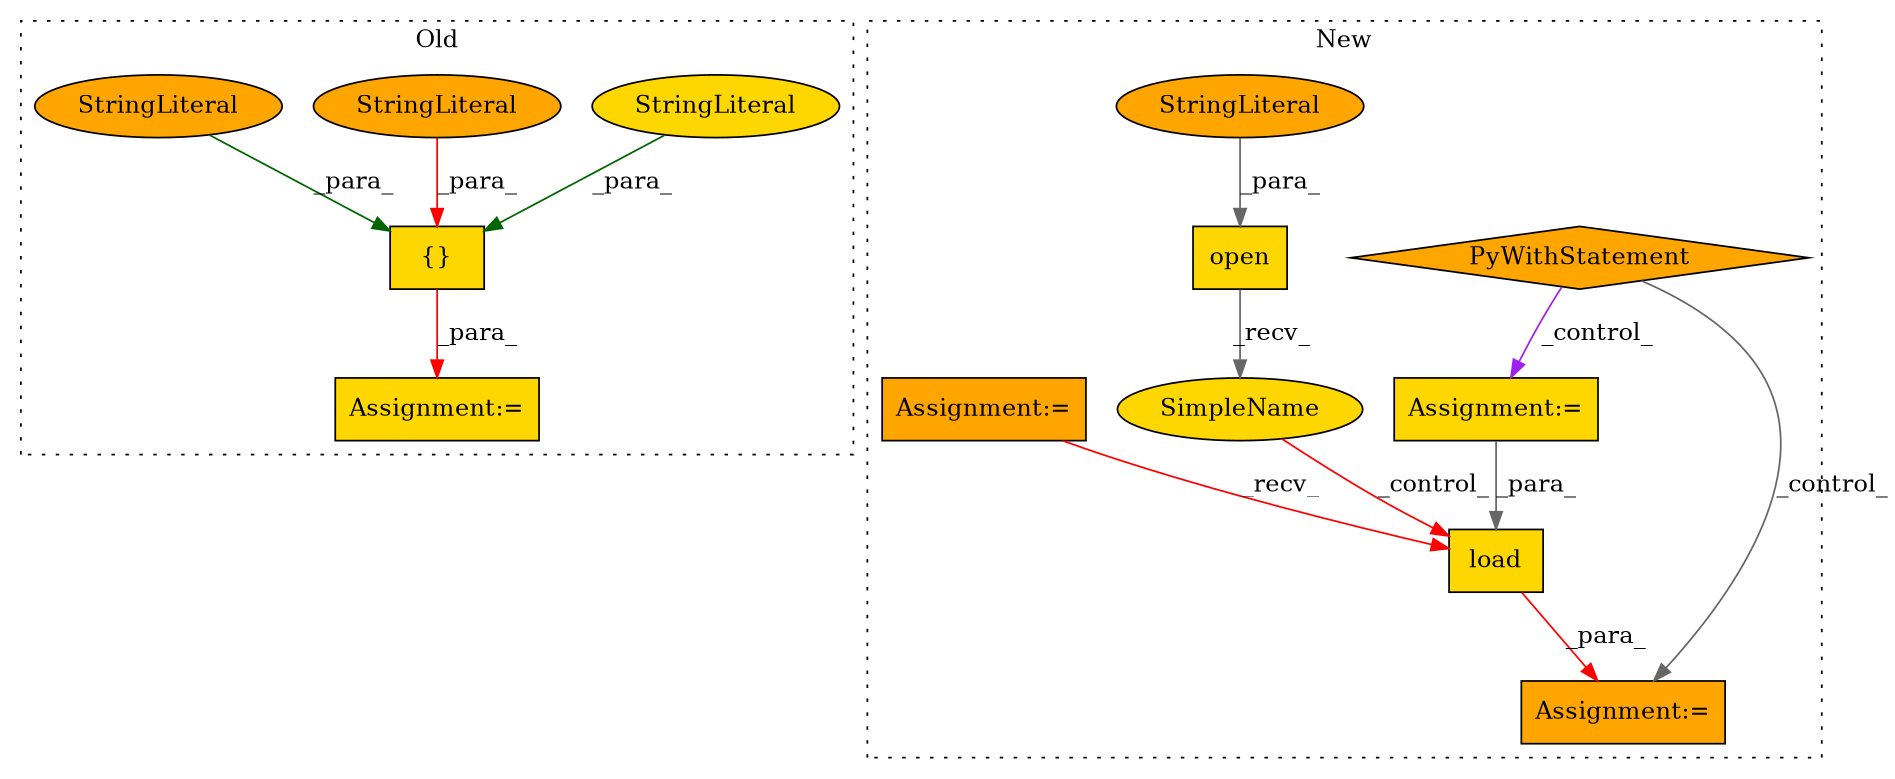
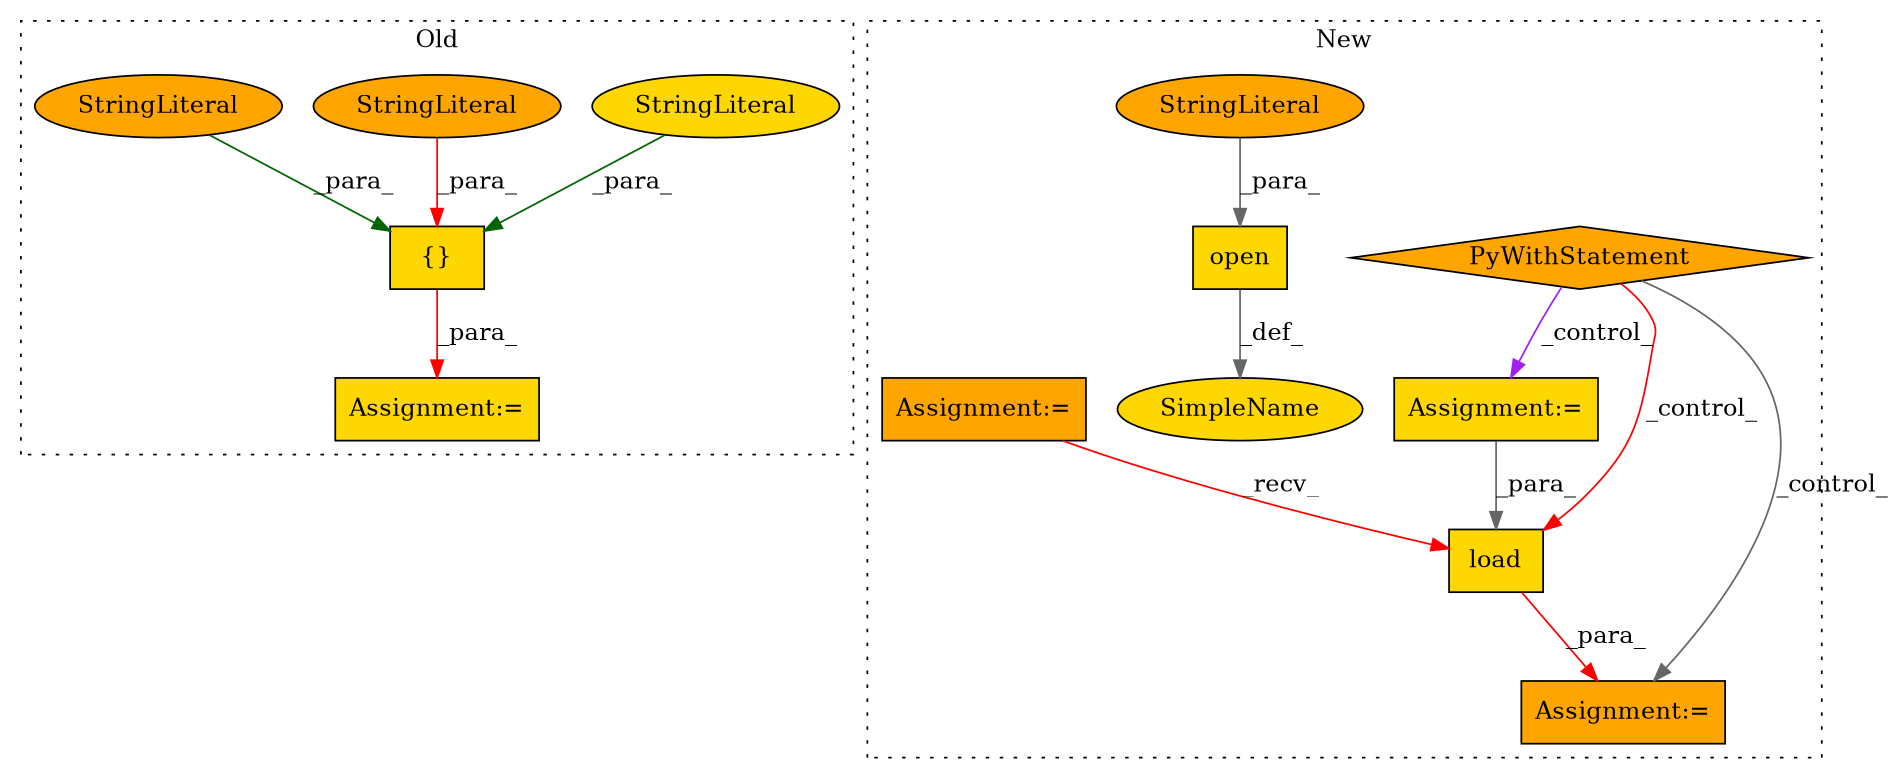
(1272, 334) -> (1272, 334)
(1356, 486) -> (1640, 409)
